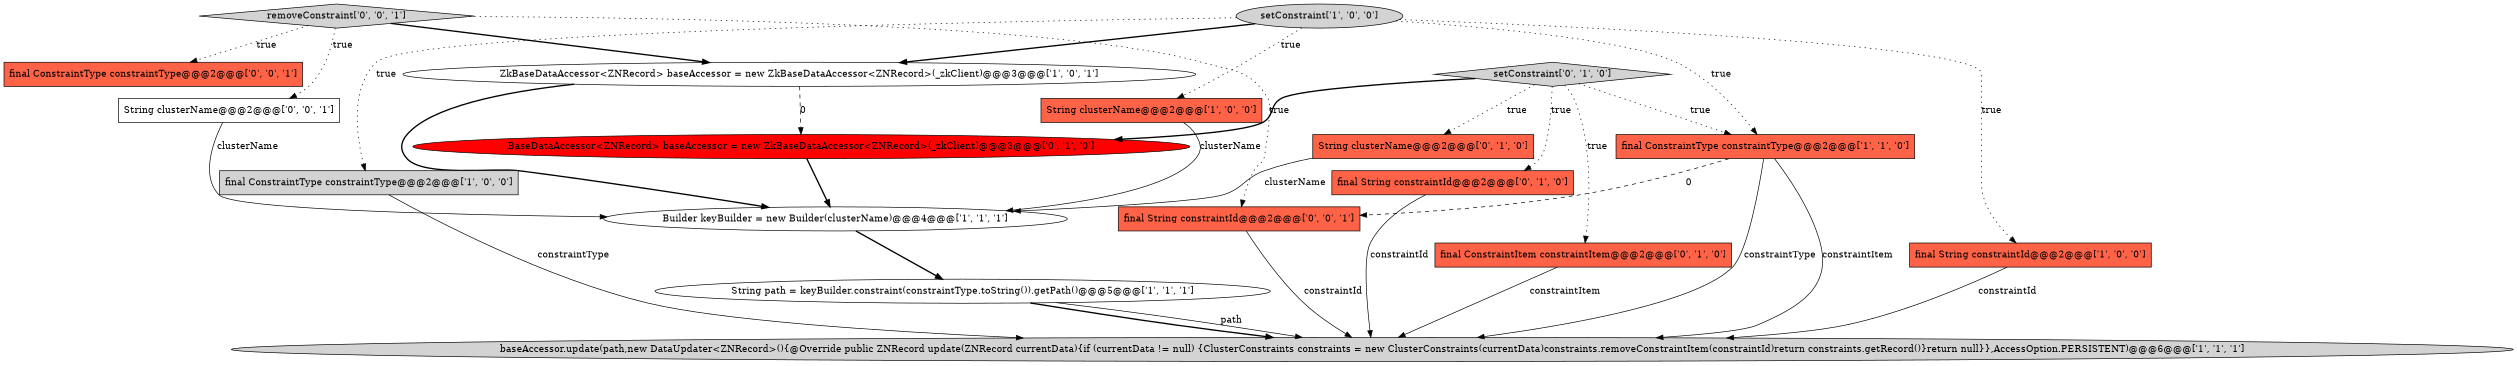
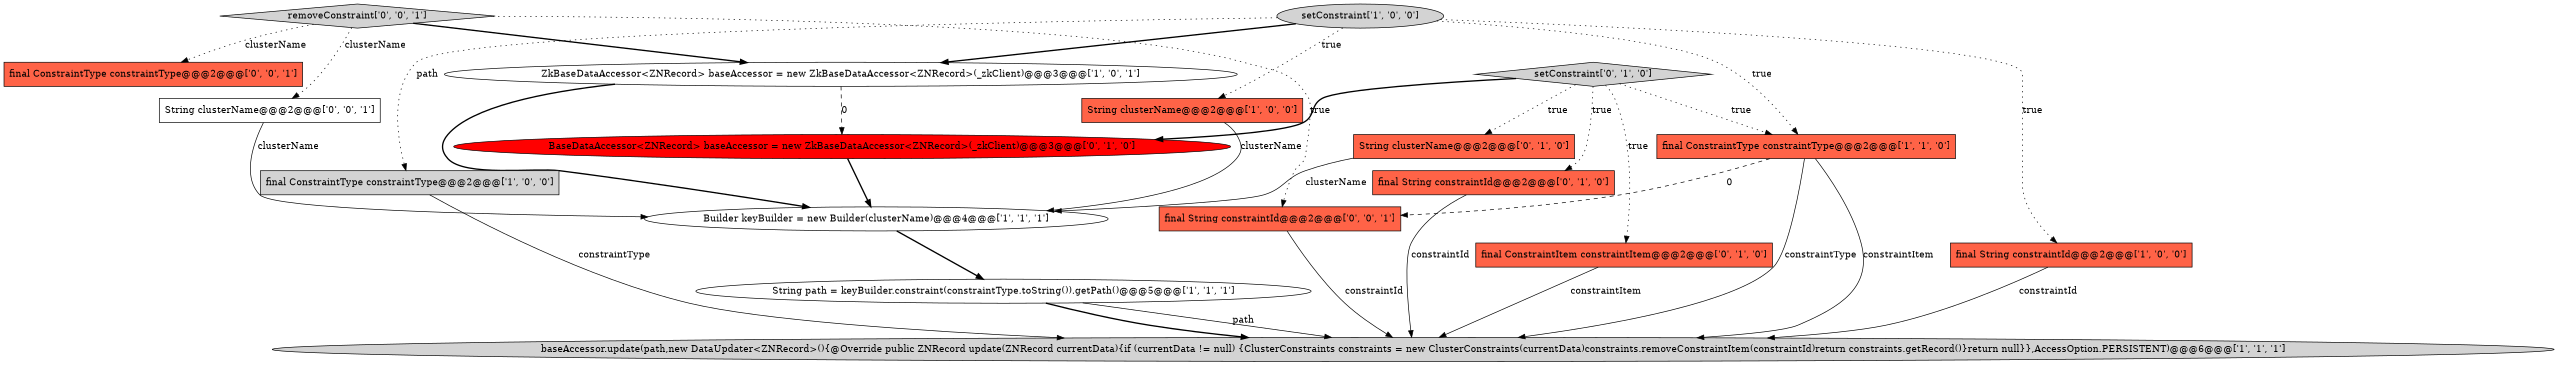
(267, 45) -> (276, 45)
(343, 45) -> (376, 45)
(387, 74) -> (427, 74)
